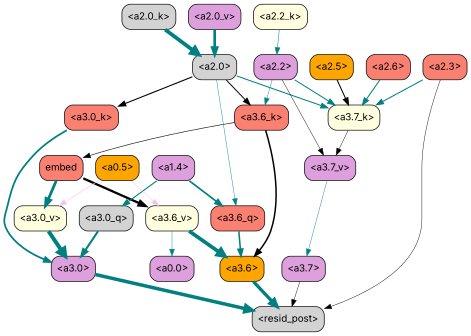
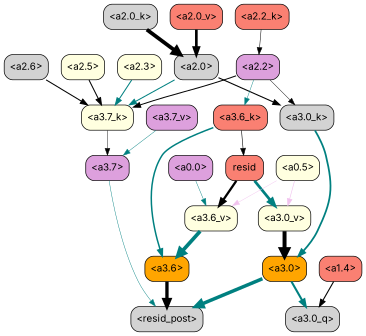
(215, 17) -> (196, 17)
(280, 17) -> (262, 17)
(215, 39) -> (196, 39)
(278, 39) -> (260, 39)
(179, 40) -> (161, 40)
(332, 67) -> (83, 67)
(388, 67) -> (26, 67)
(445, 67) -> (140, 67)
(236, 90) -> none
(312, 90) -> (188, 91)
(373, 90) -> (64, 91)
(301, 114) -> (280, 90)
(91, 118) -> (307, 118)
(344, 140) -> (107, 139)
(61, 168) -> (245, 168)
(117, 168) -> (298, 168)
(173, 168) -> (341, 269)
(146, 189) -> (328, 291)
(276, 192) -> (155, 173)
(422, 215) -> none
(238, 218) -> none
(172, 240) -> (200, 190)
(55, 241) -> (285, 240)
(92, 241) -> (297, 291)
(73, 269) -> (285, 269)
(263, 291) -> (167, 291)
(297, 291) -> (123, 243)
